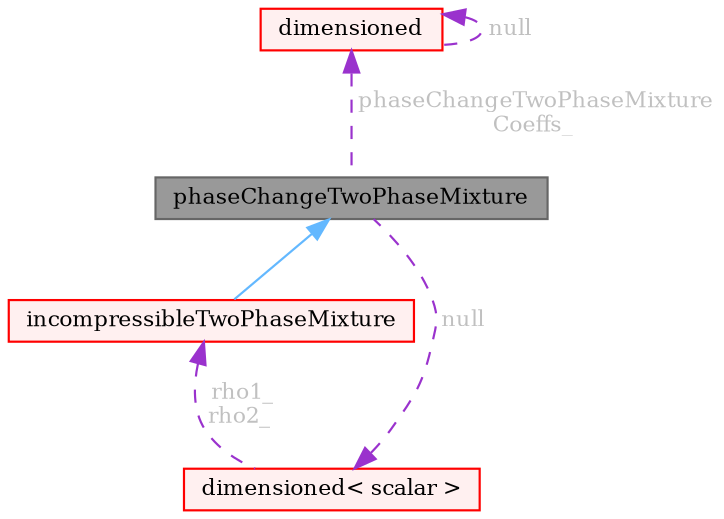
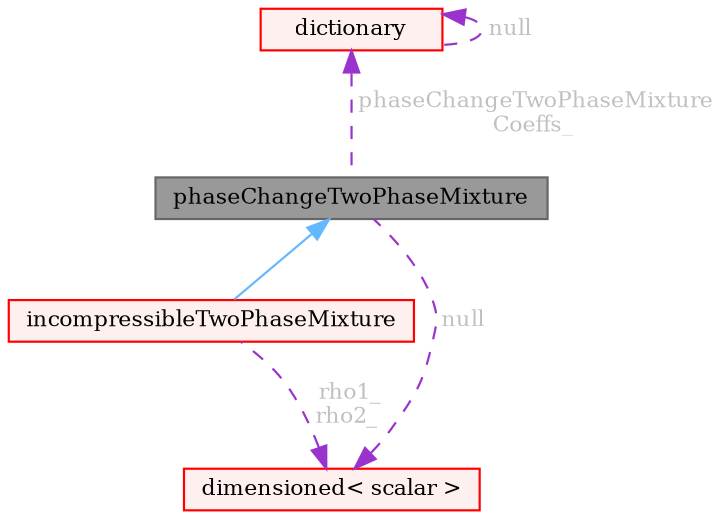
(352, 30) -> (352, 30)
(204, 428) -> (289, 388)
